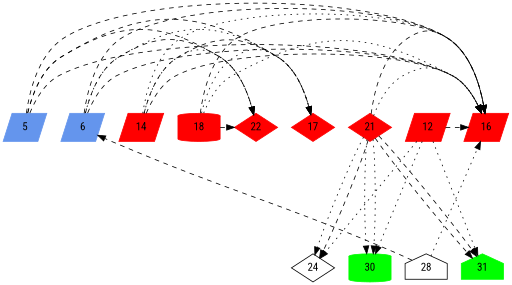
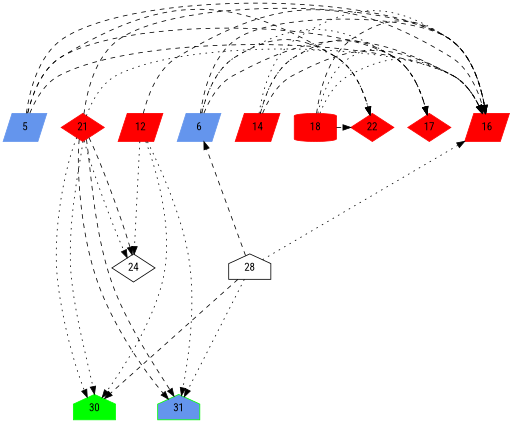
(370, 268) -> (94, 408)
(482, 268) -> (179, 408)
none -> (216, 335)
none -> (174, 336)
